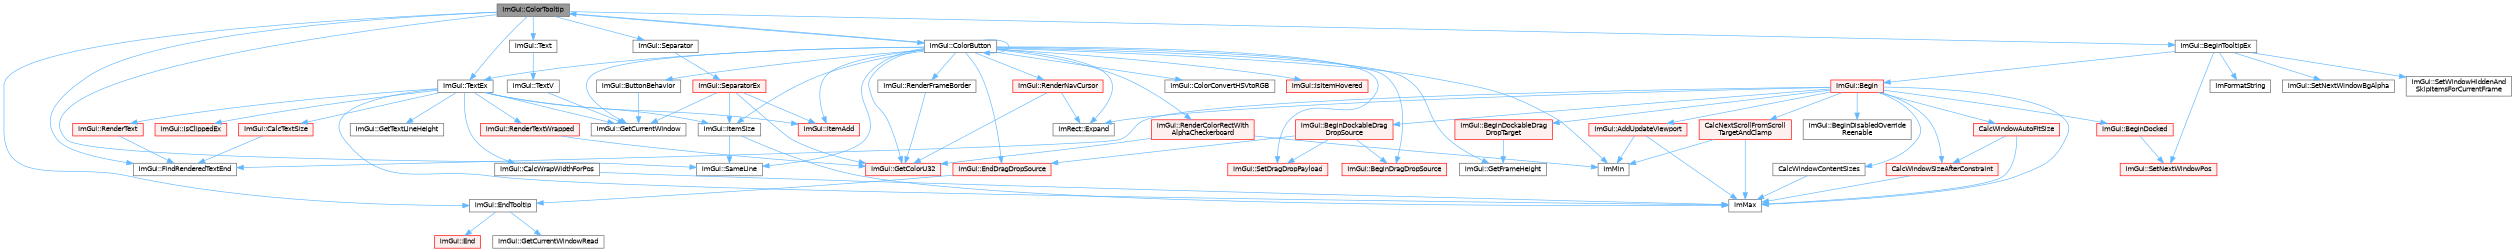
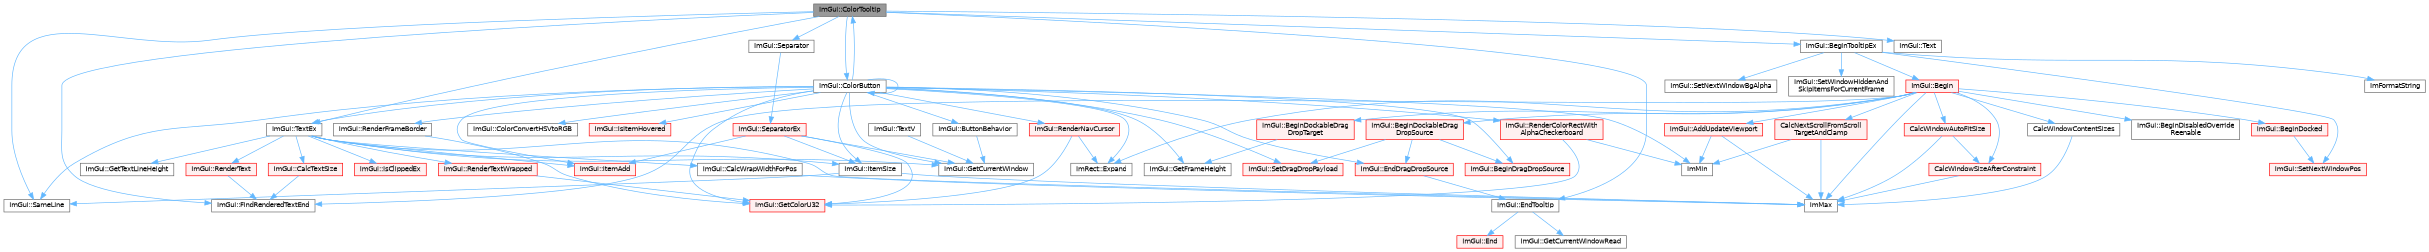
(533, 63) -> none
